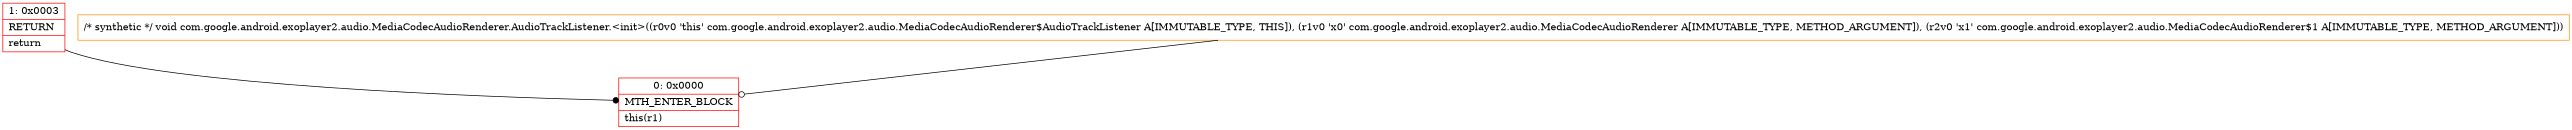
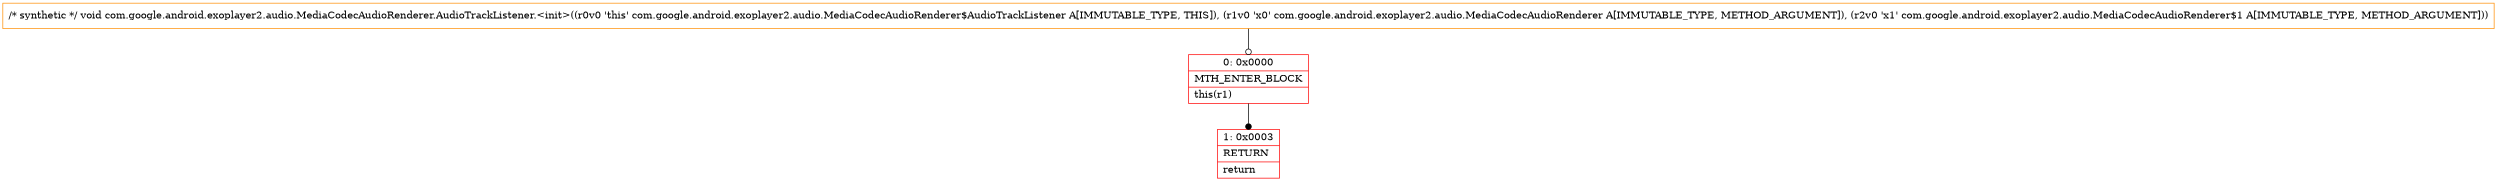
(337, 88) -> (1248, 114)
